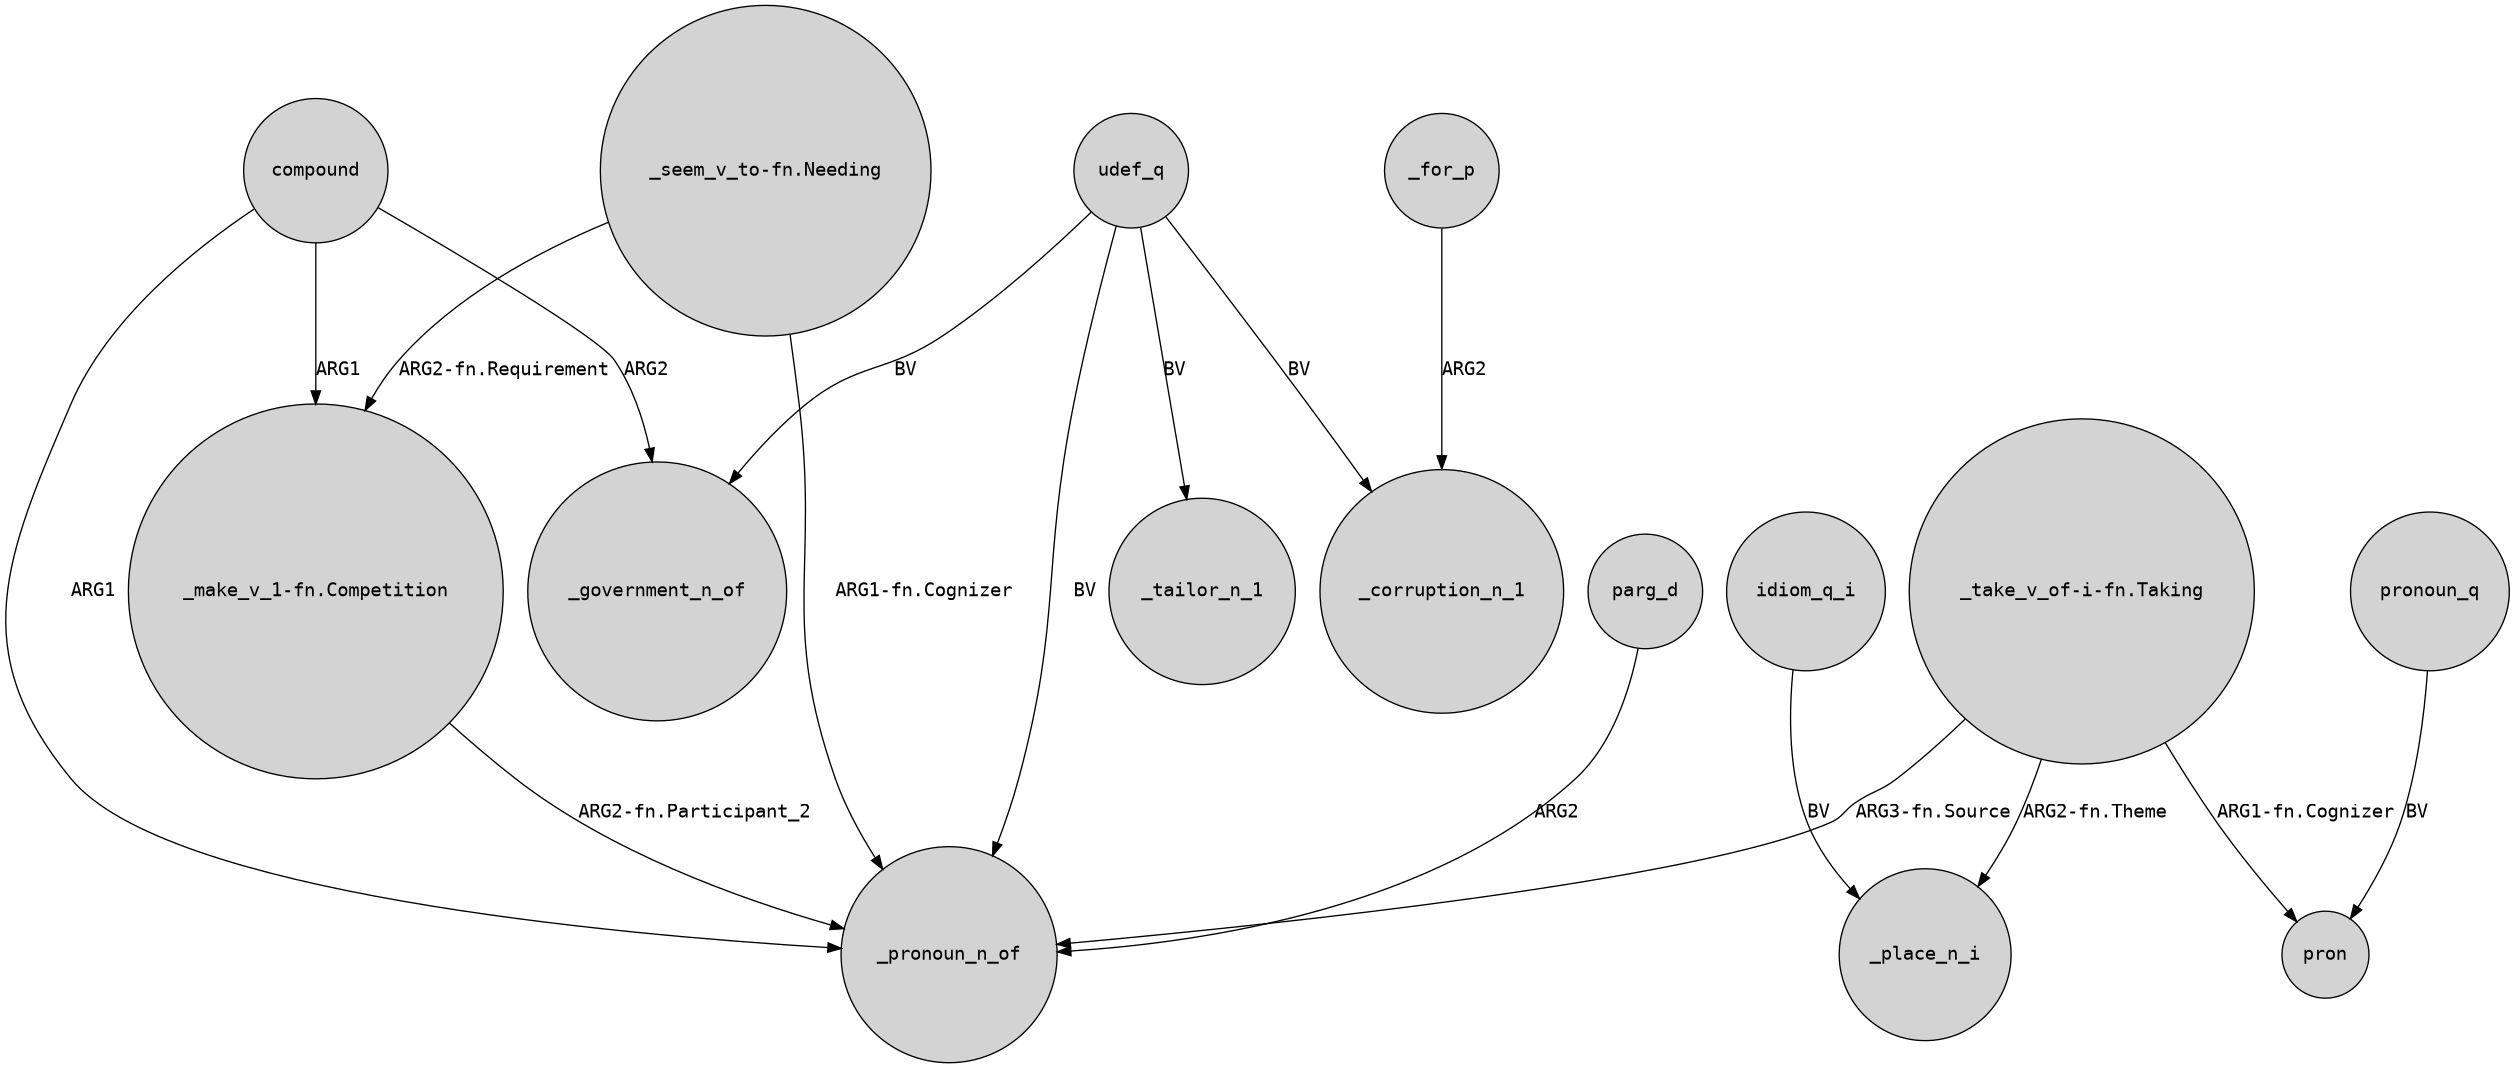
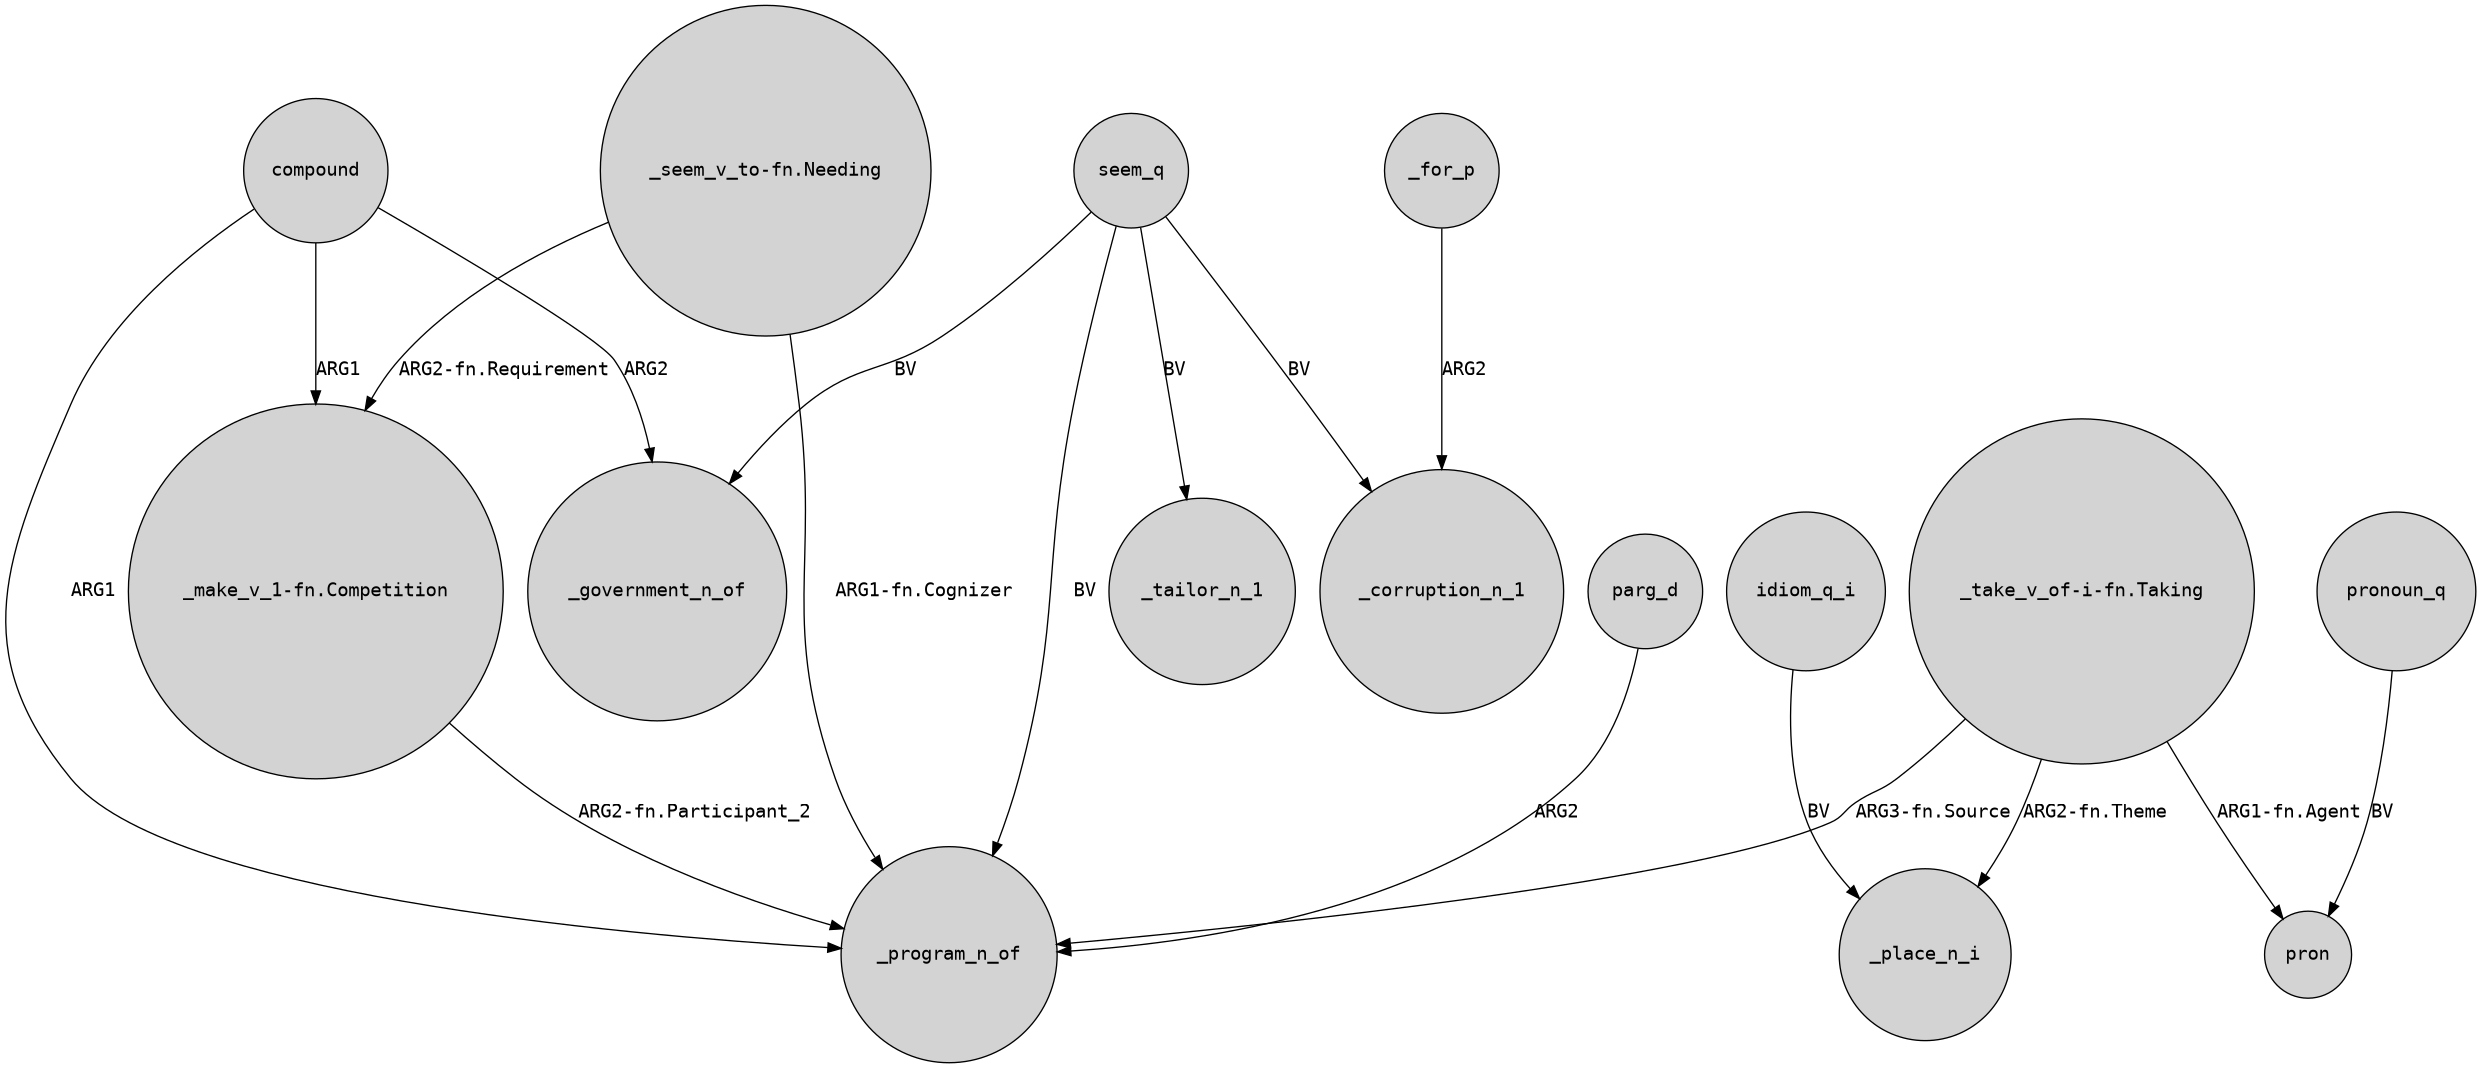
(1131, 171) -> (1131, 171)
(2306, 813) -> (2289, 813)
(949, 955) -> (949, 955)
